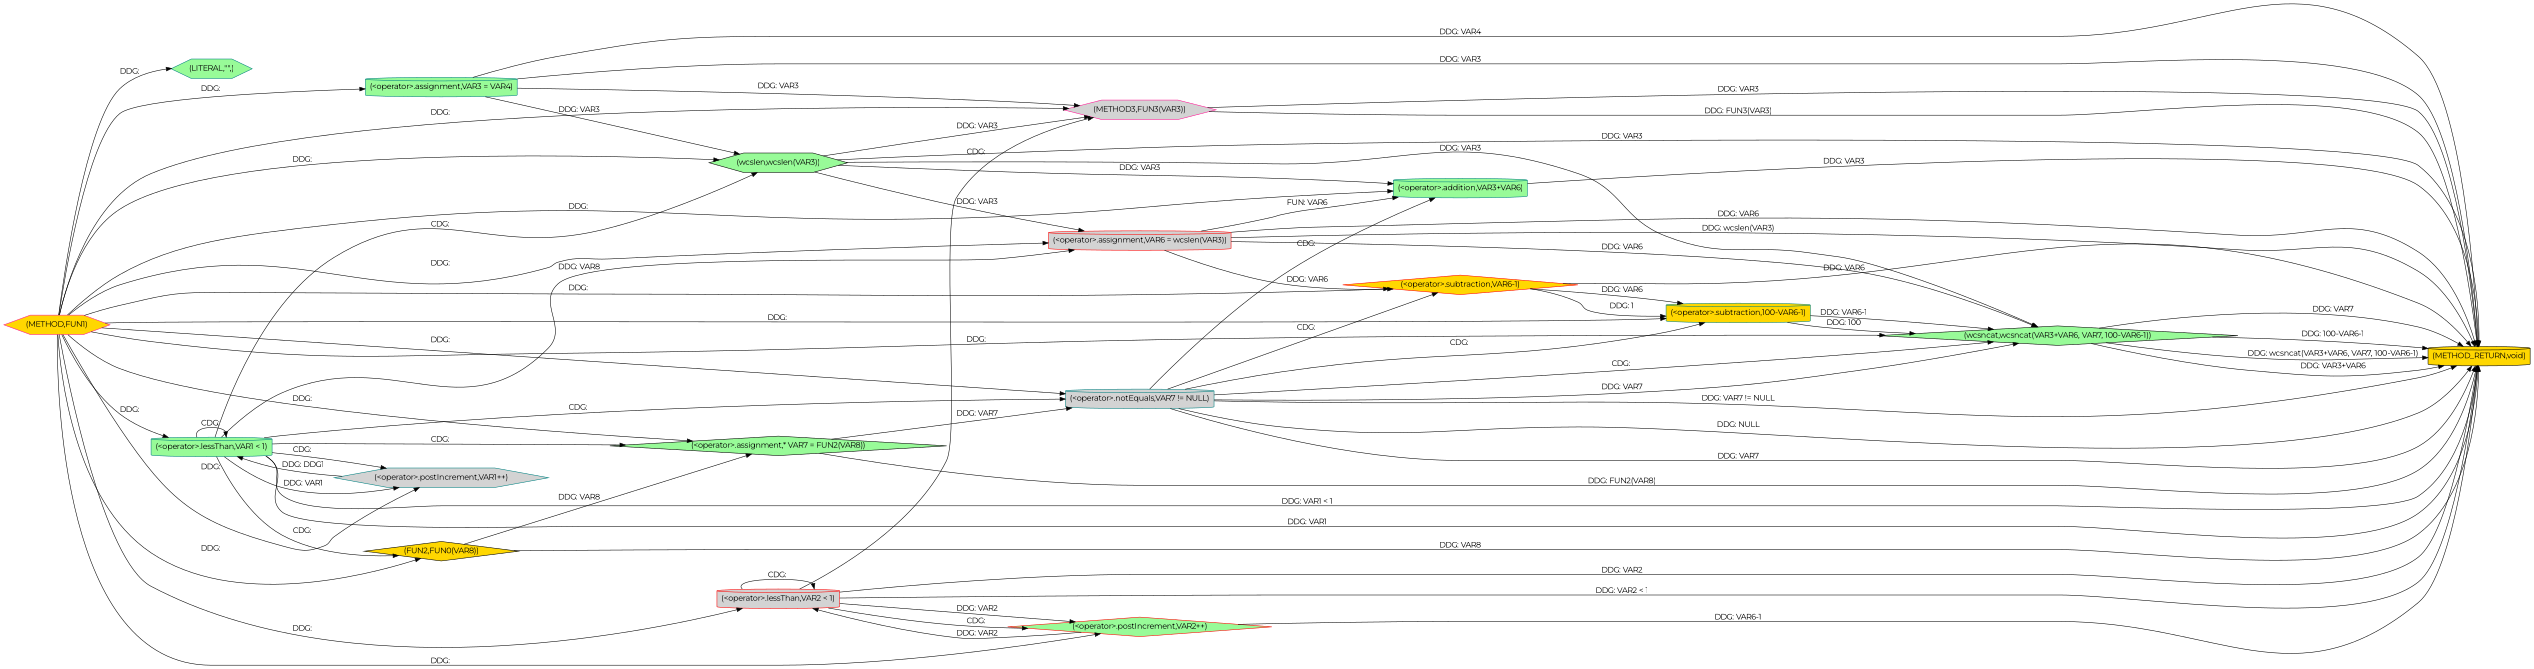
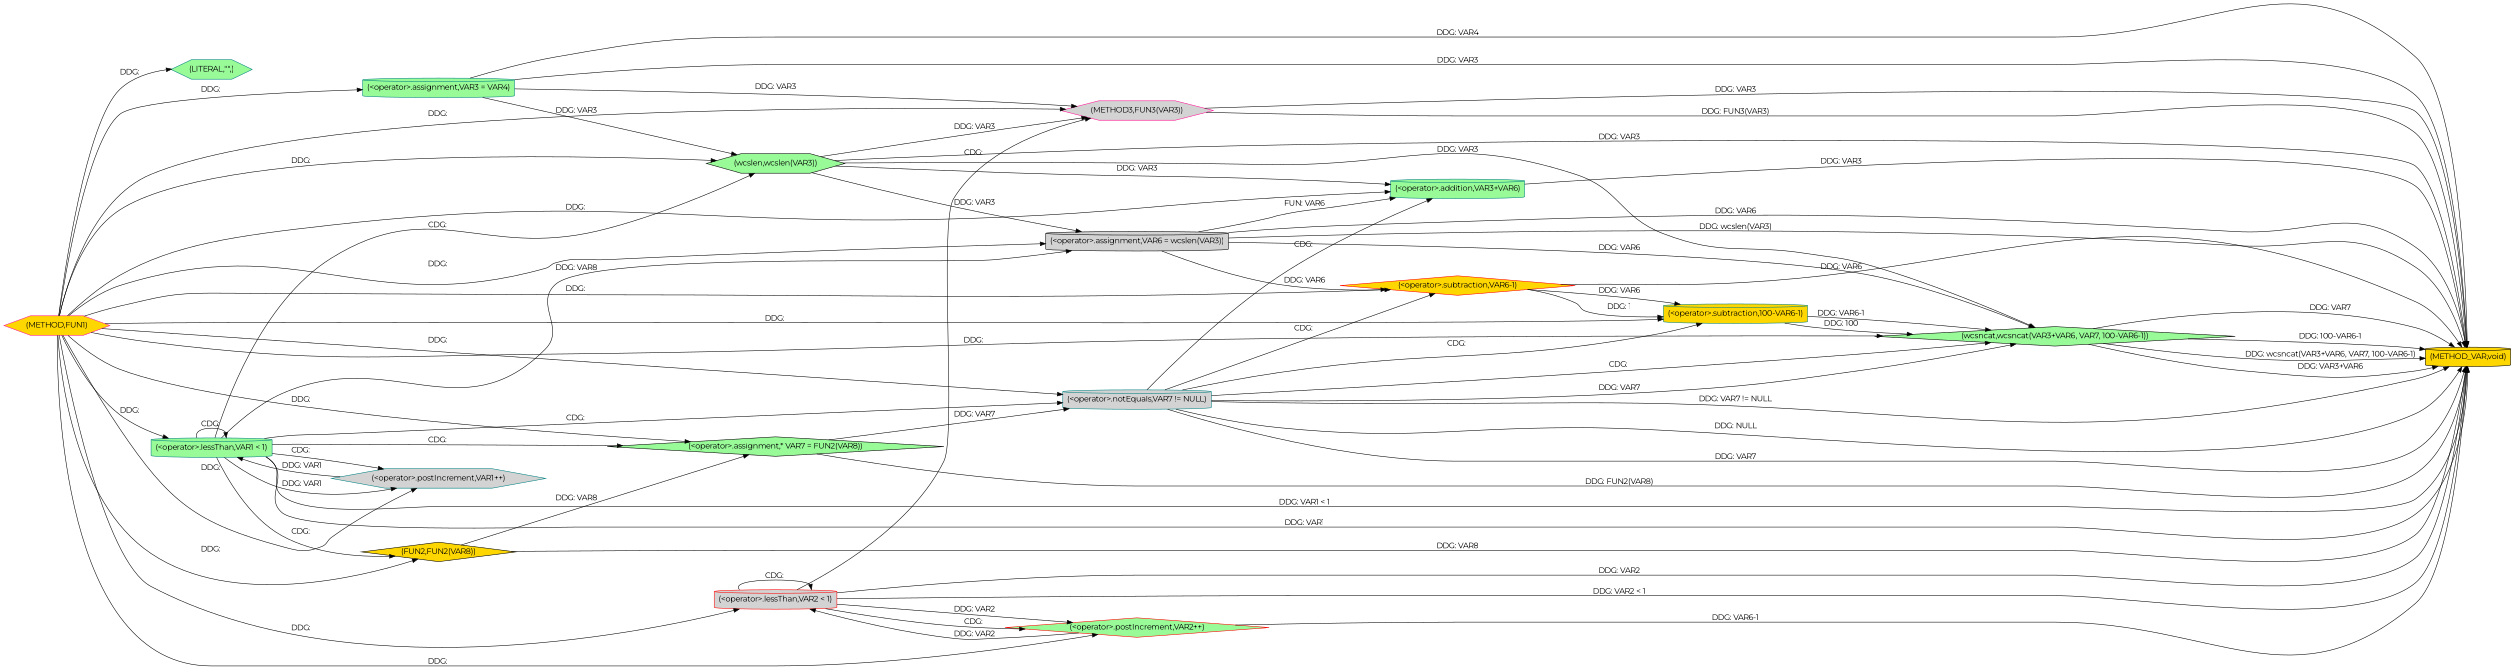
(1140, 241) -> (1137, 241)
(2479, 356) -> (2468, 357)
(303, 465) -> (302, 466)
(441, 551) -> (439, 552)
